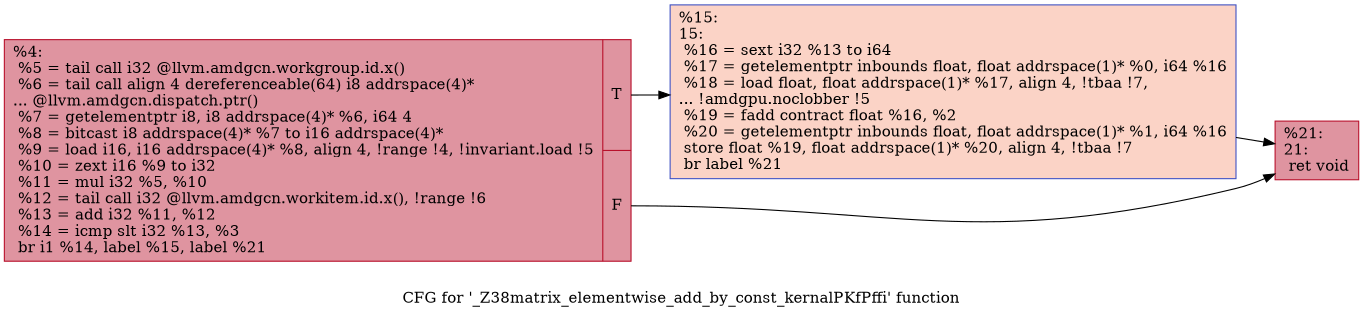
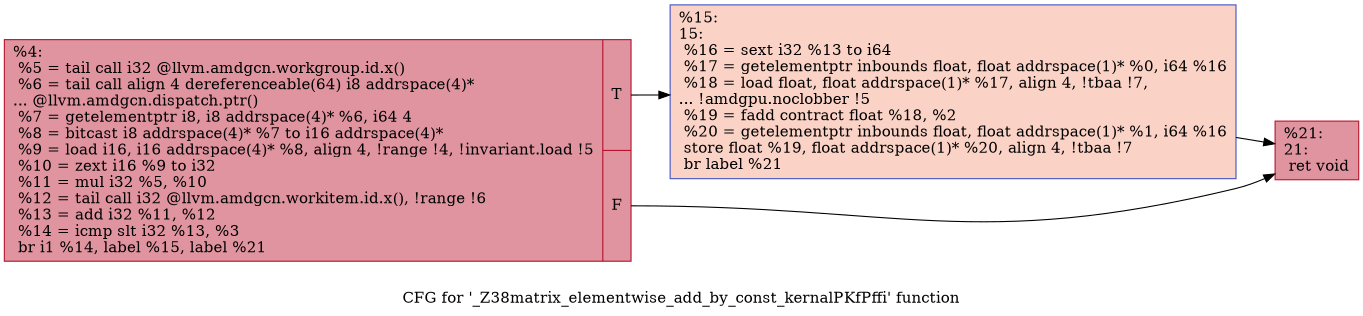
(818, 116) -> (818, 116)
